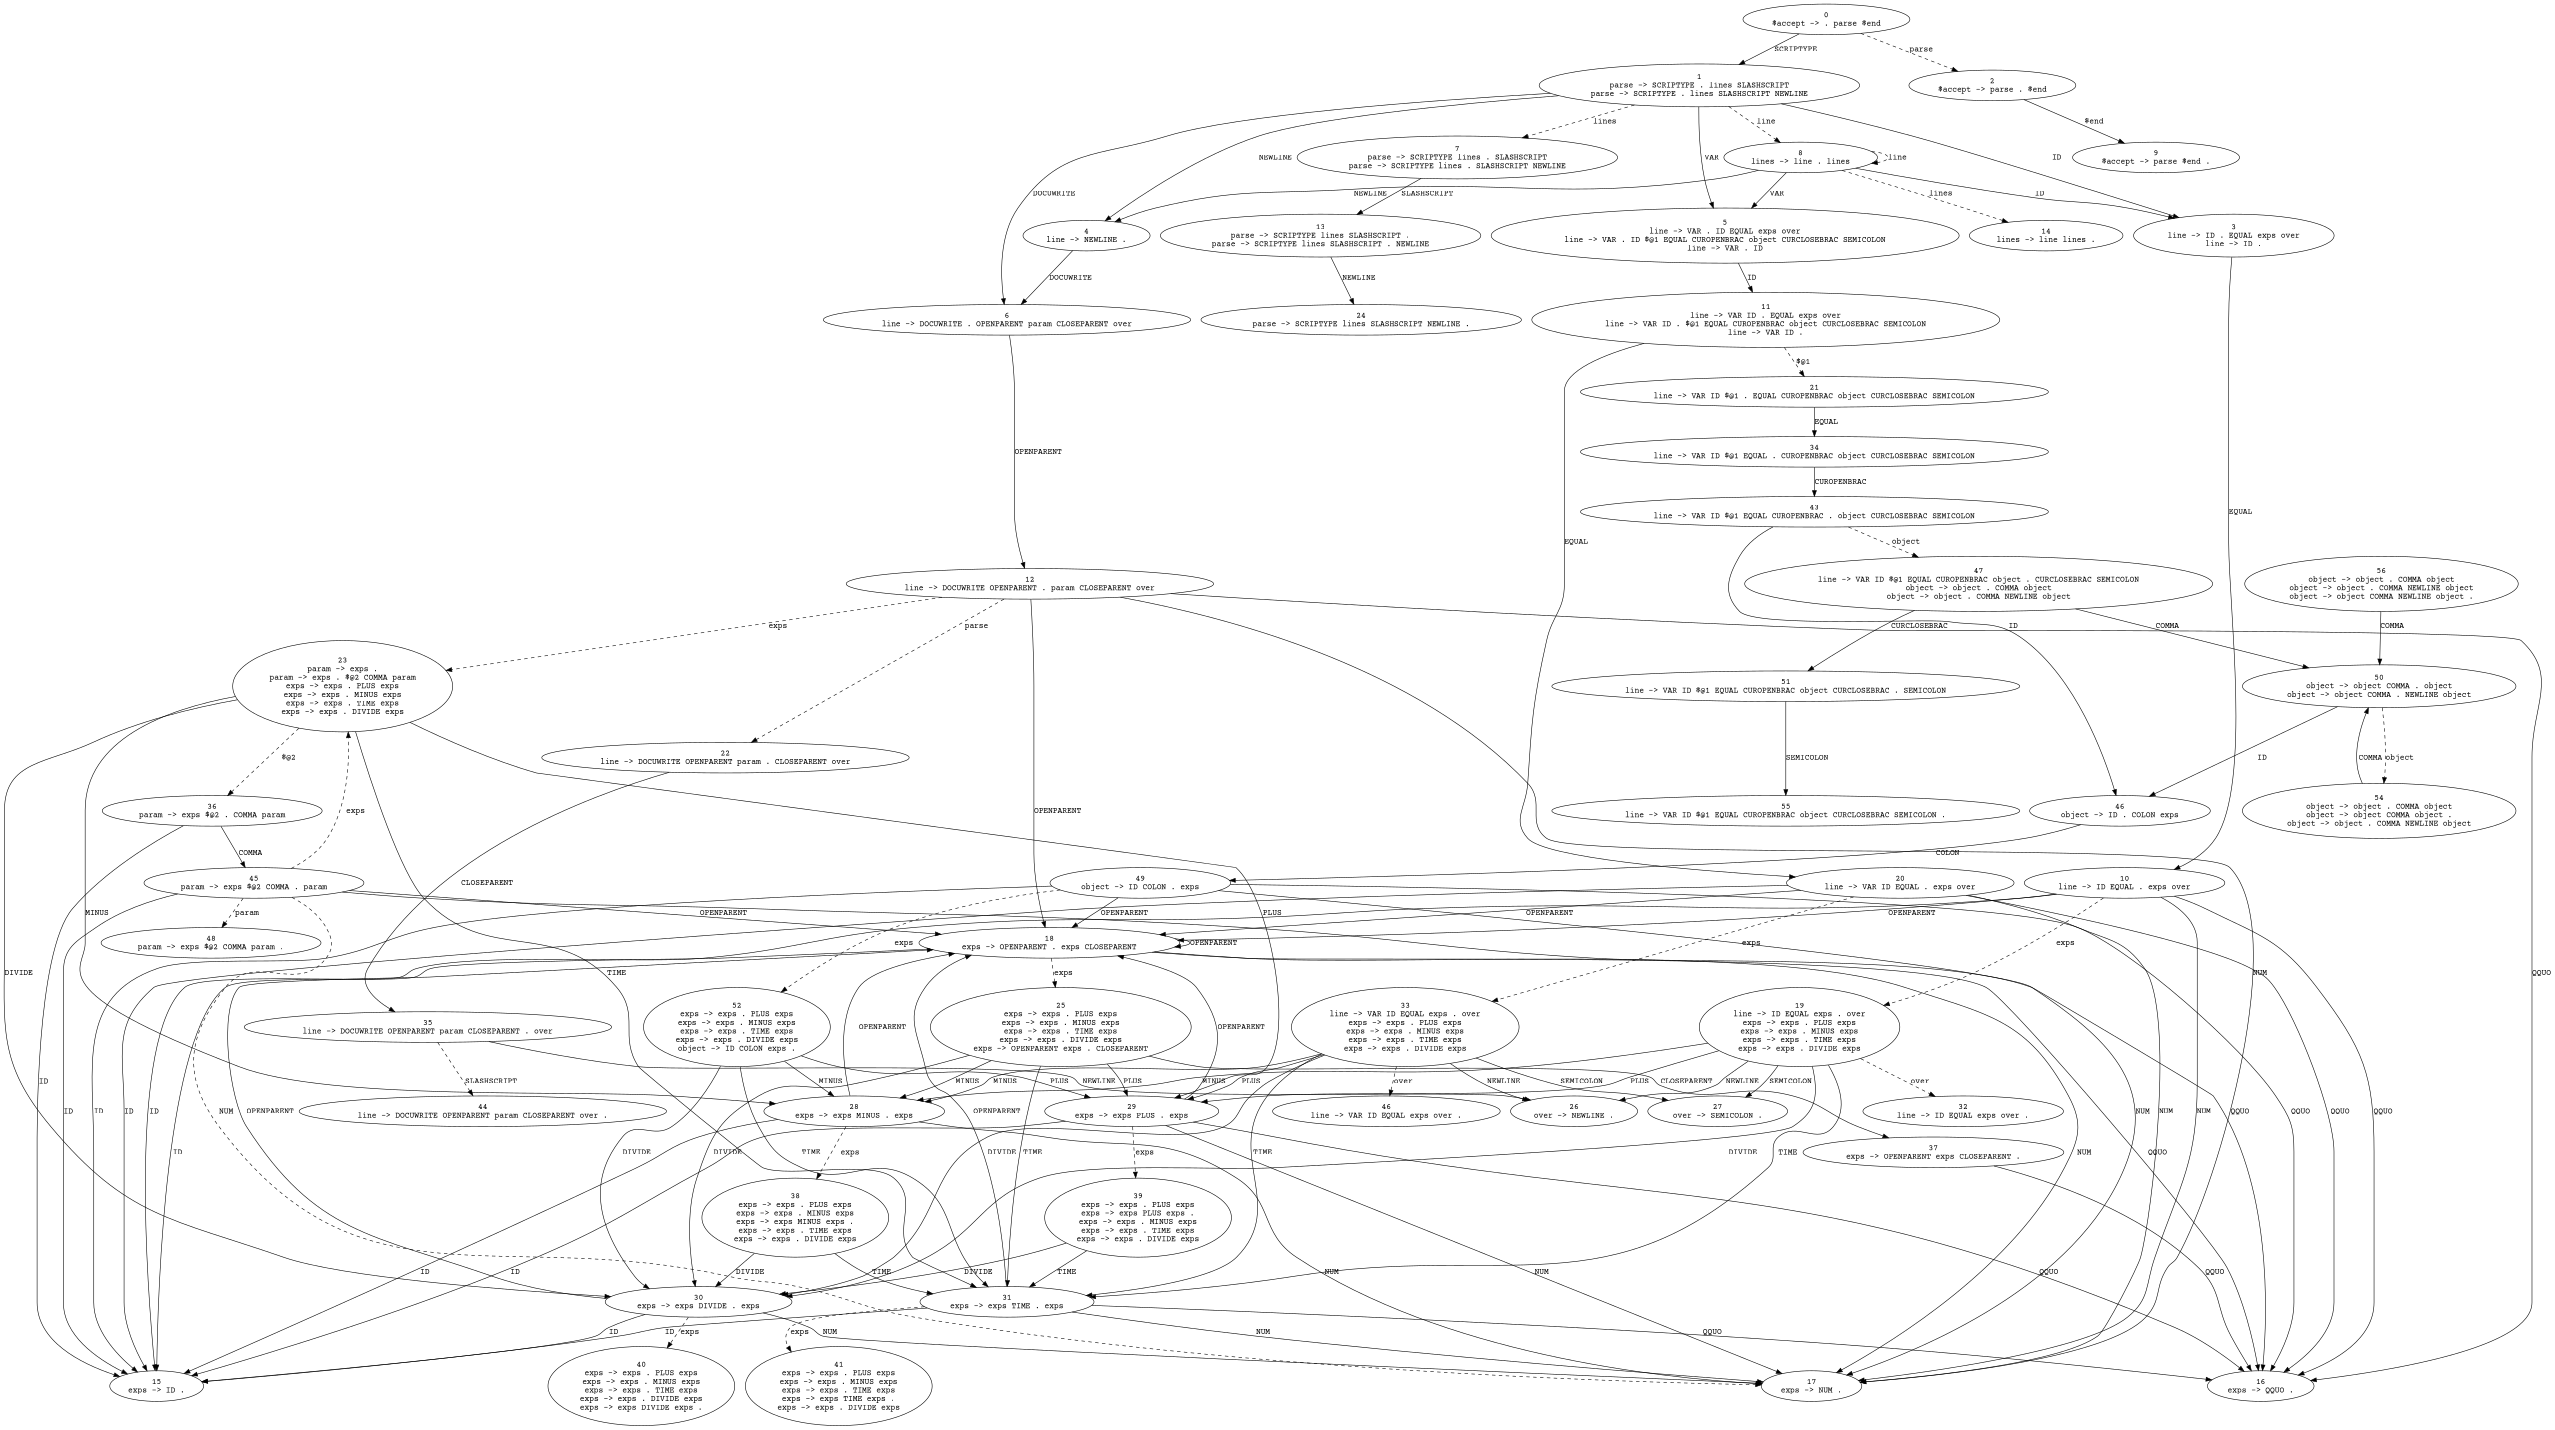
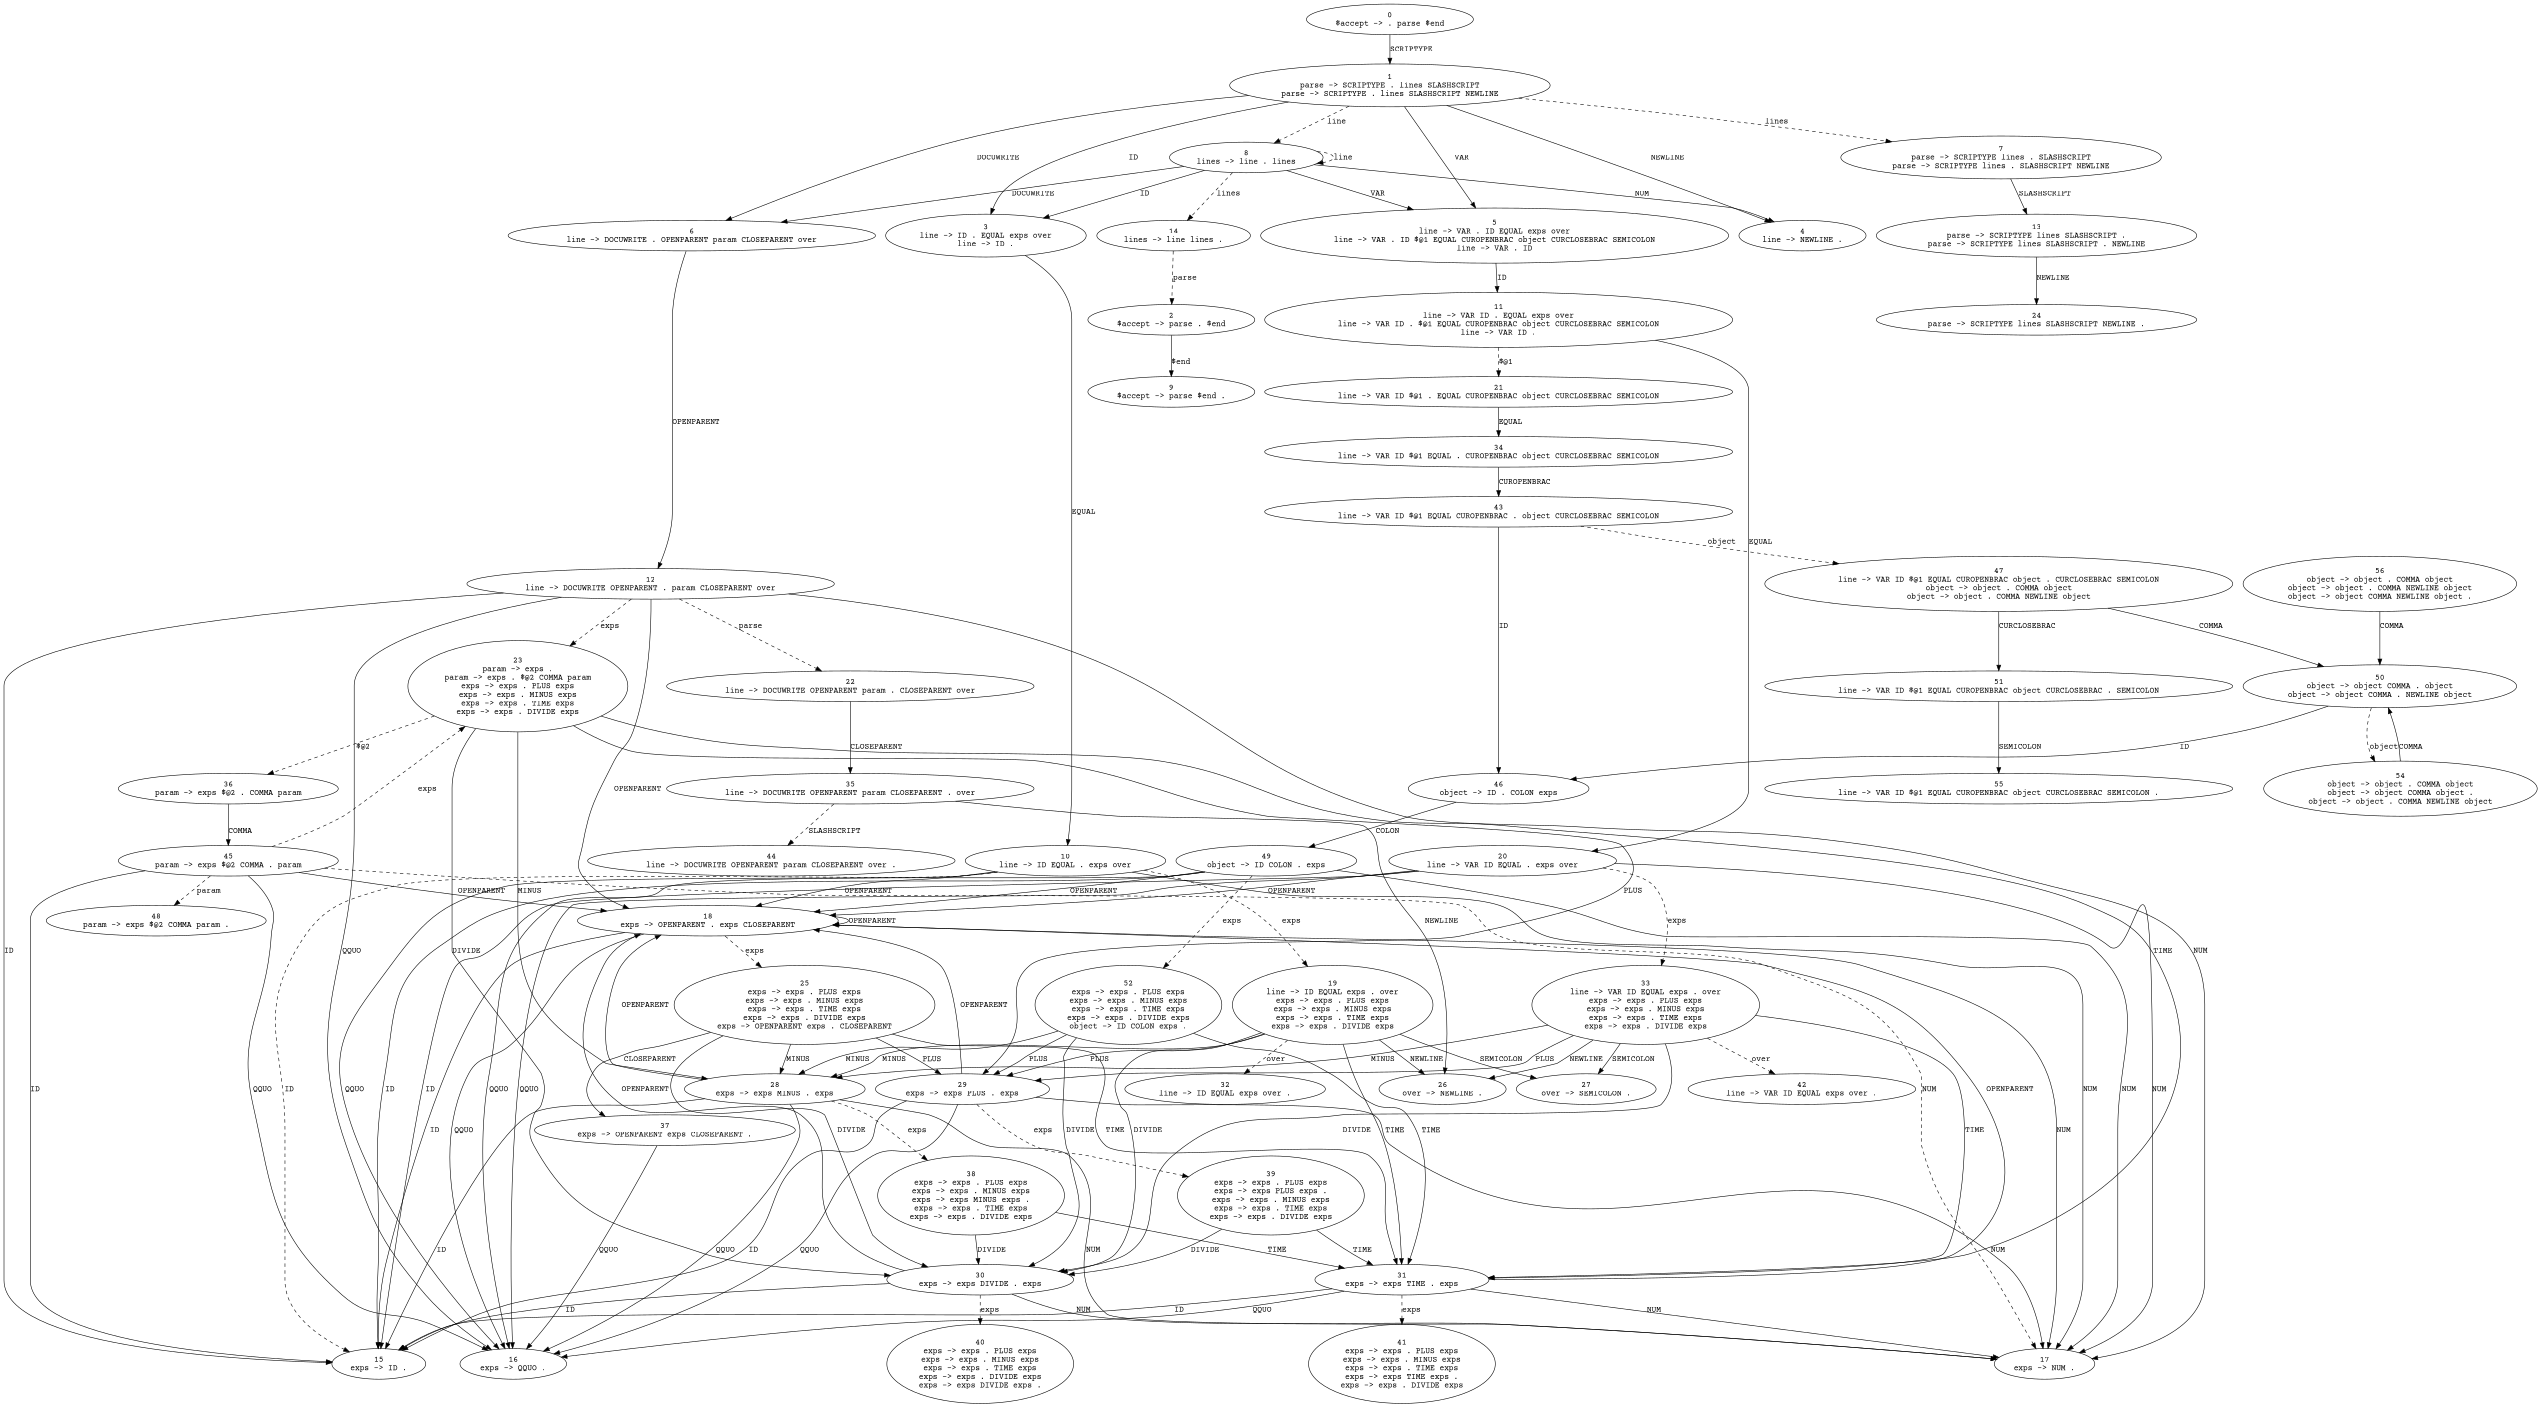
(1907, 51) -> (1173, 275)
(1370, 194) -> (1642, 193)
(1049, 275) -> (985, 194)
(926, 927) -> (420, 883)
(38, 1090) -> (4, 898)
(1386, 1111) -> (1802, 1089)
none -> (713, 1247)
